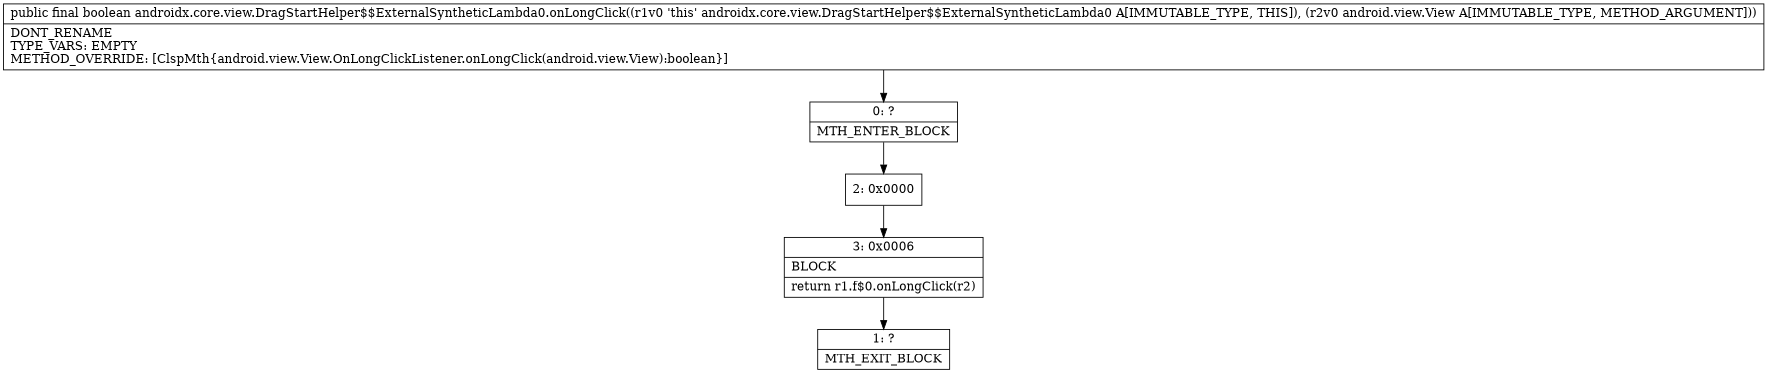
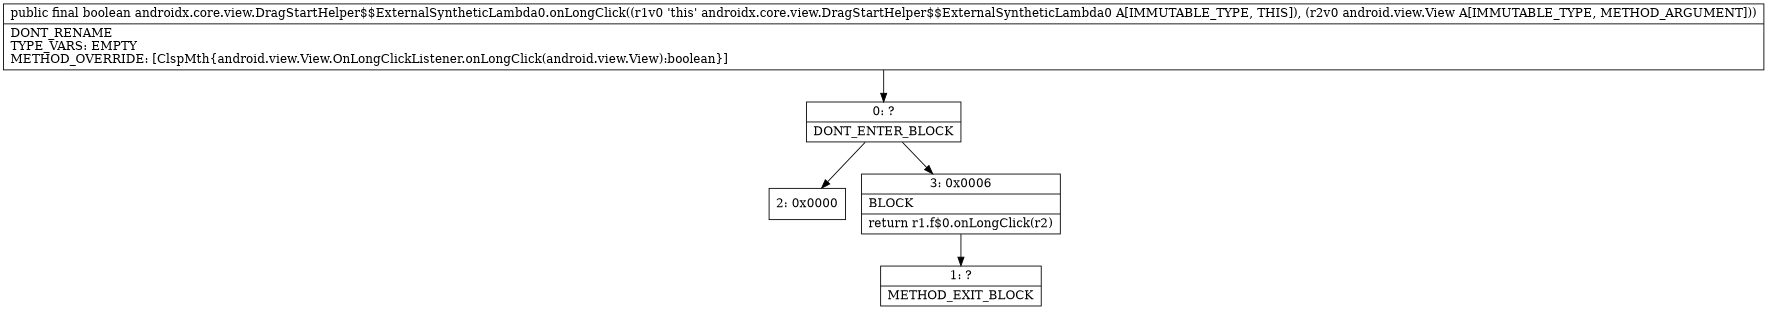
(884, 132) -> (884, 132)
(884, 217) -> (915, 155)
(884, 359) -> (961, 296)
